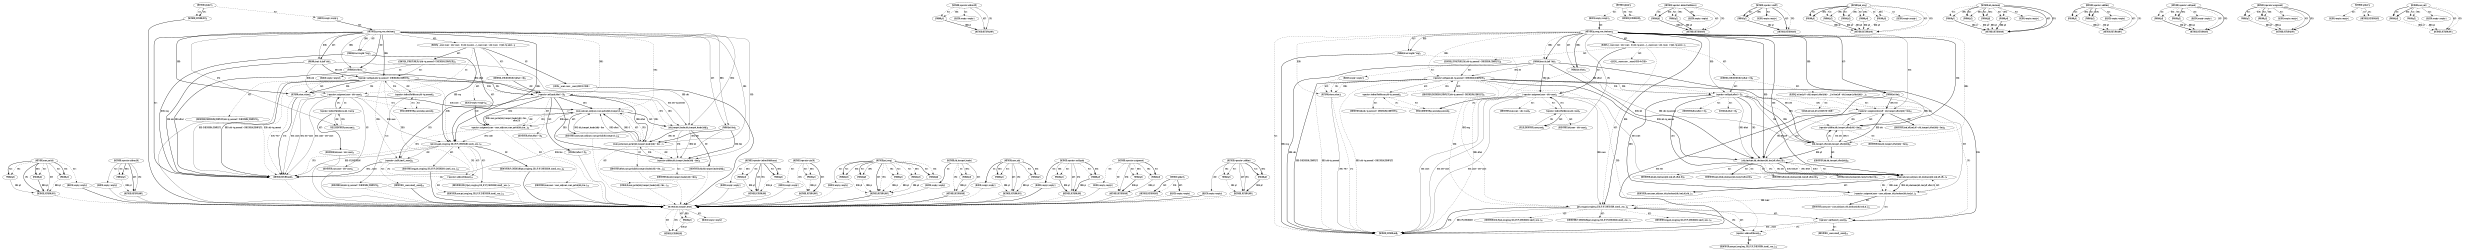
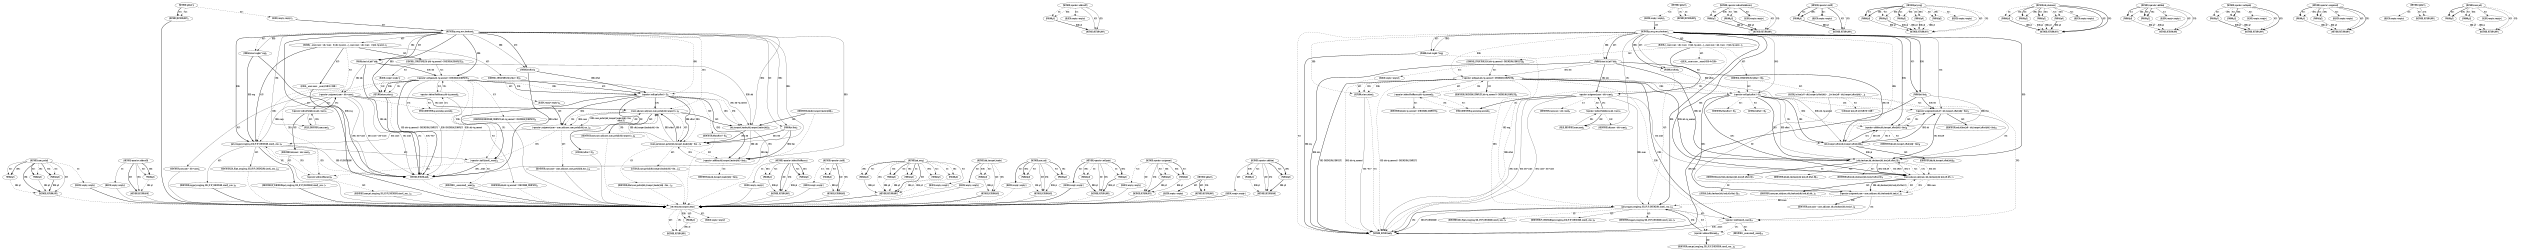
(704, 146) -> (783, 119)
(1795, 174) -> (1725, 185)
